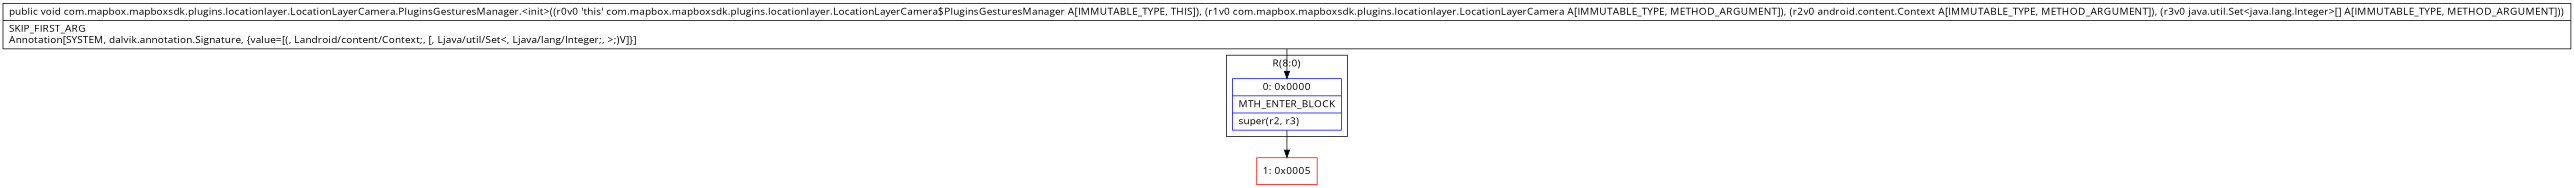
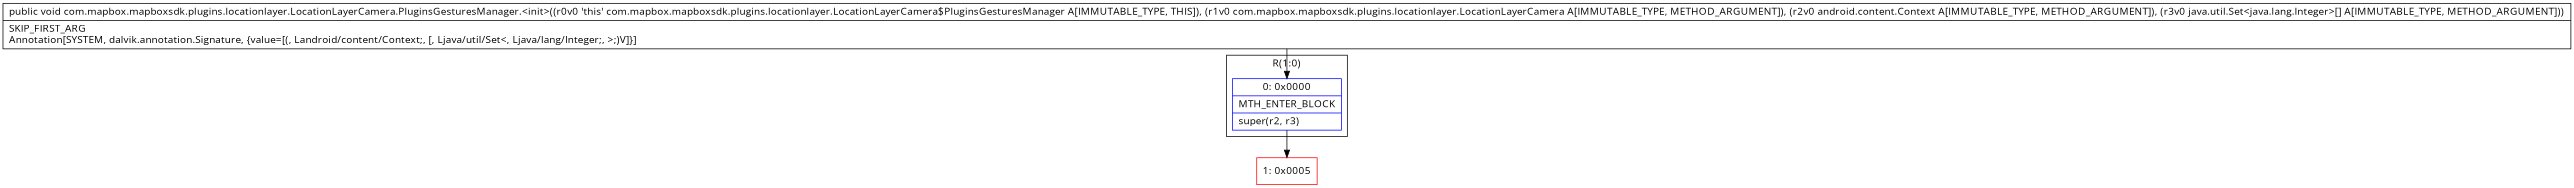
(1287, 64) -> (1287, 64)
